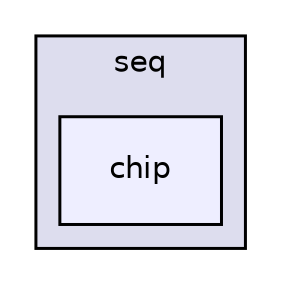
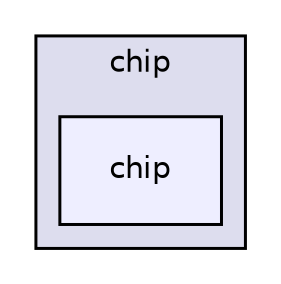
(141, 64) -> (141, 64)
